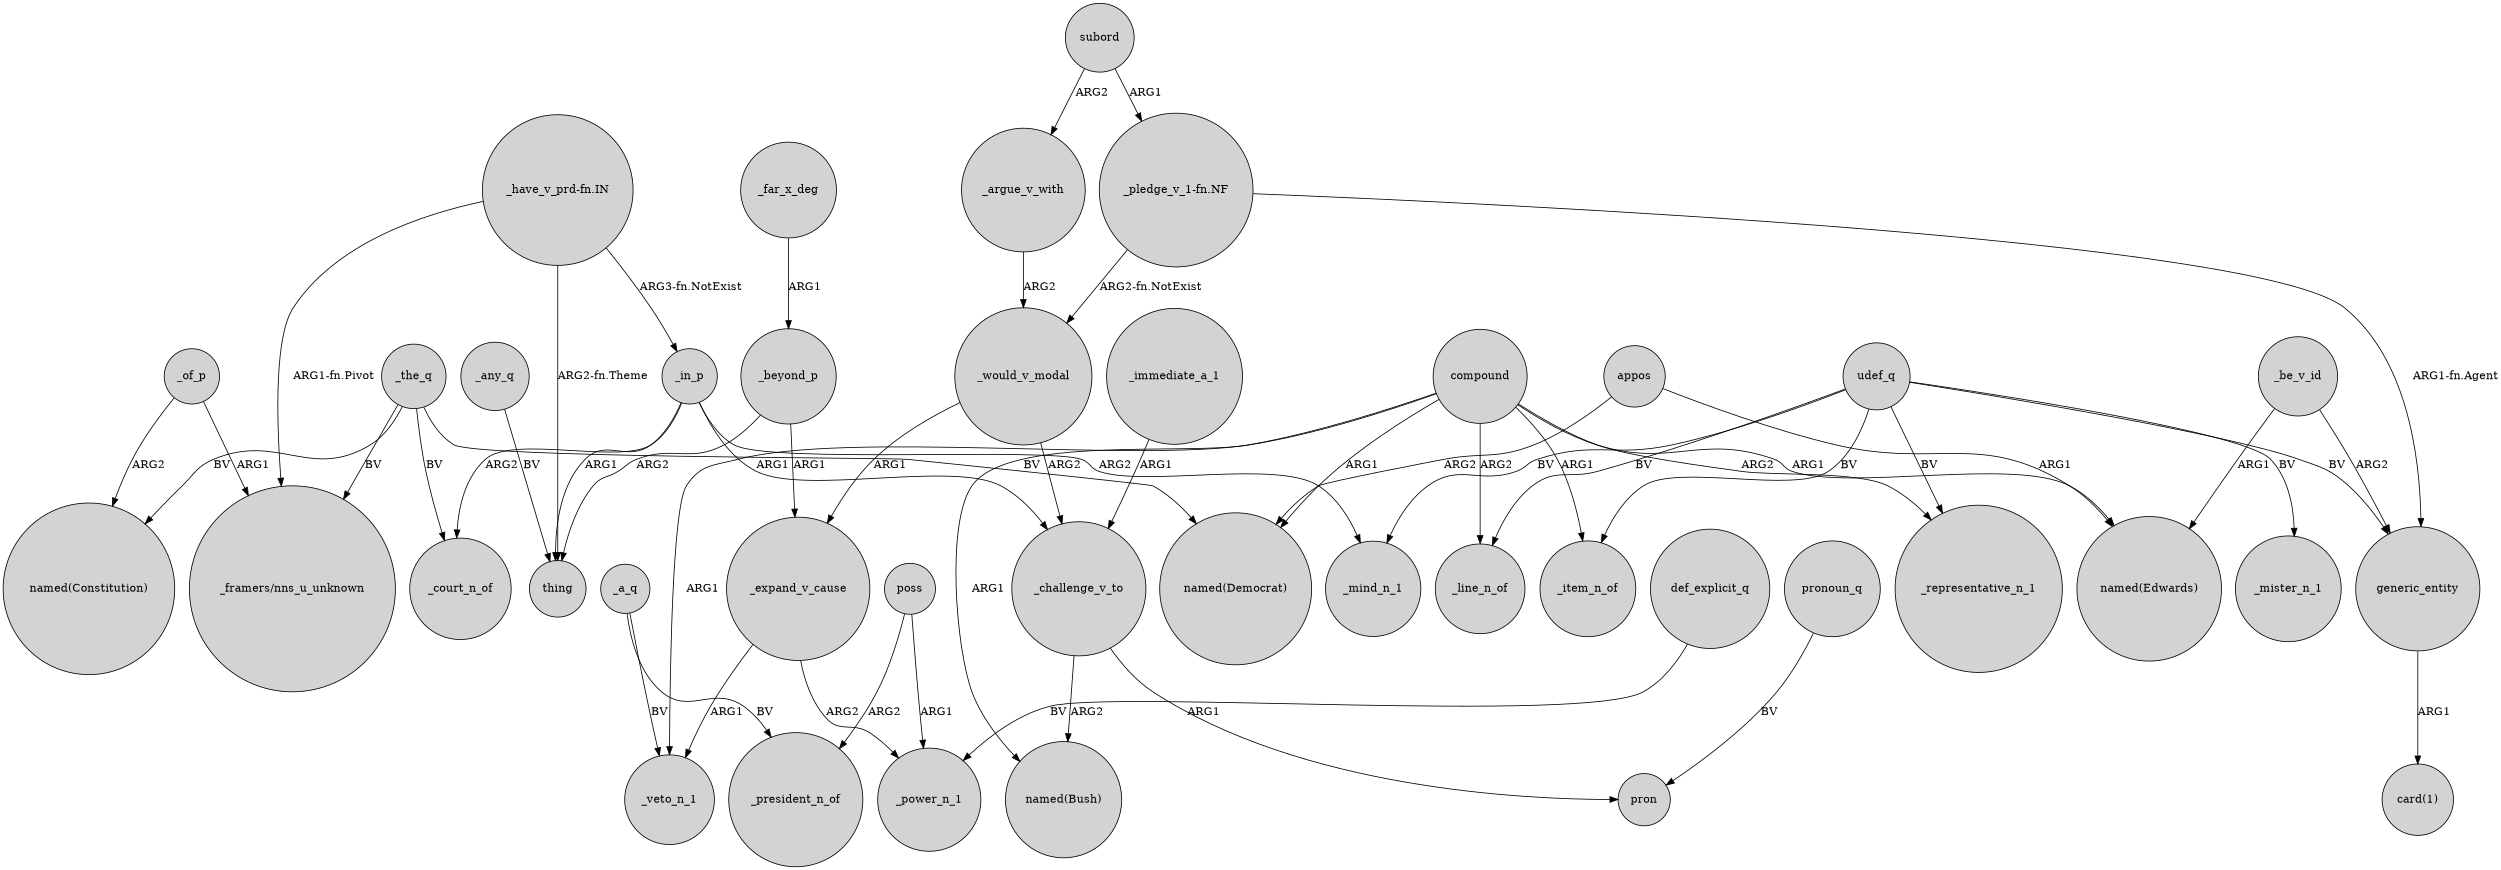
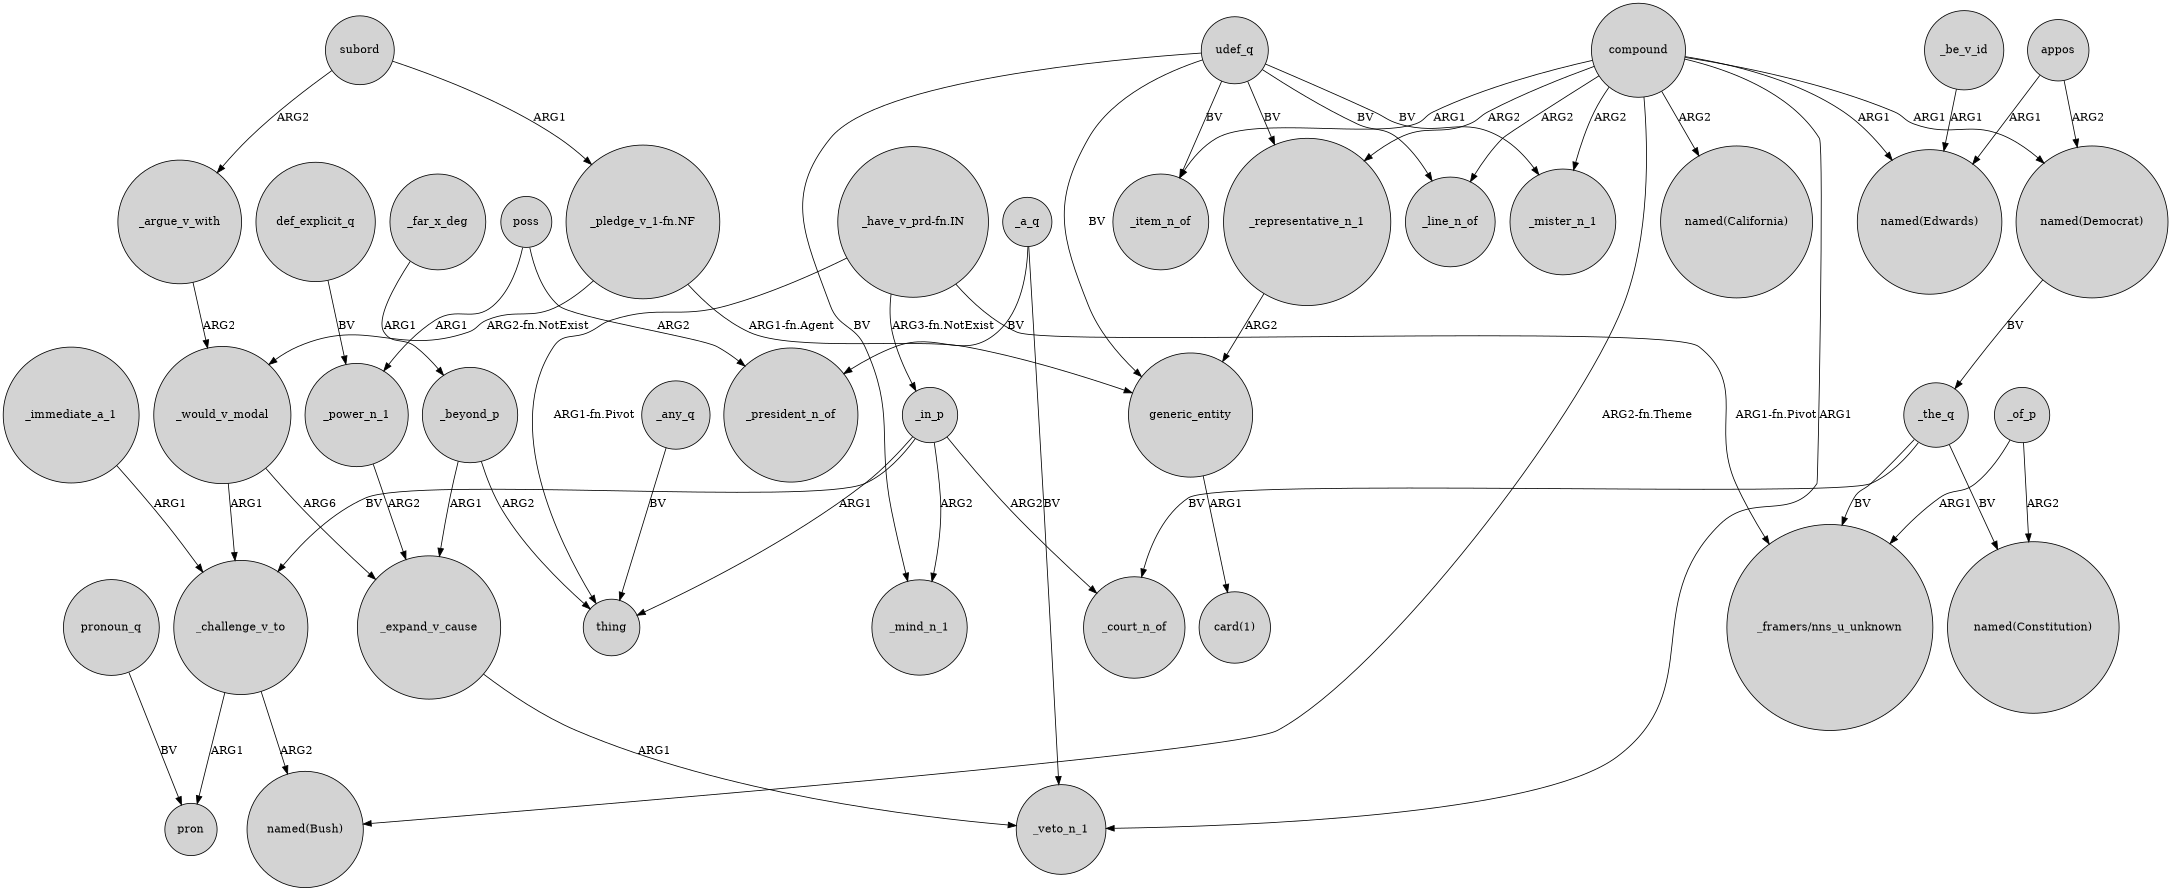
none -> (1589, 123)
none -> (1737, 222)
(603, 376) -> (594, 415)
(785, 458) -> (2001, 330)
(773, 465) -> (374, 504)
(890, 465) -> (320, 504)
(1065, 465) -> (247, 504)
(2355, 467) -> (1245, 324)
(988, 589) -> (1647, 415)
(831, 723) -> (388, 508)
